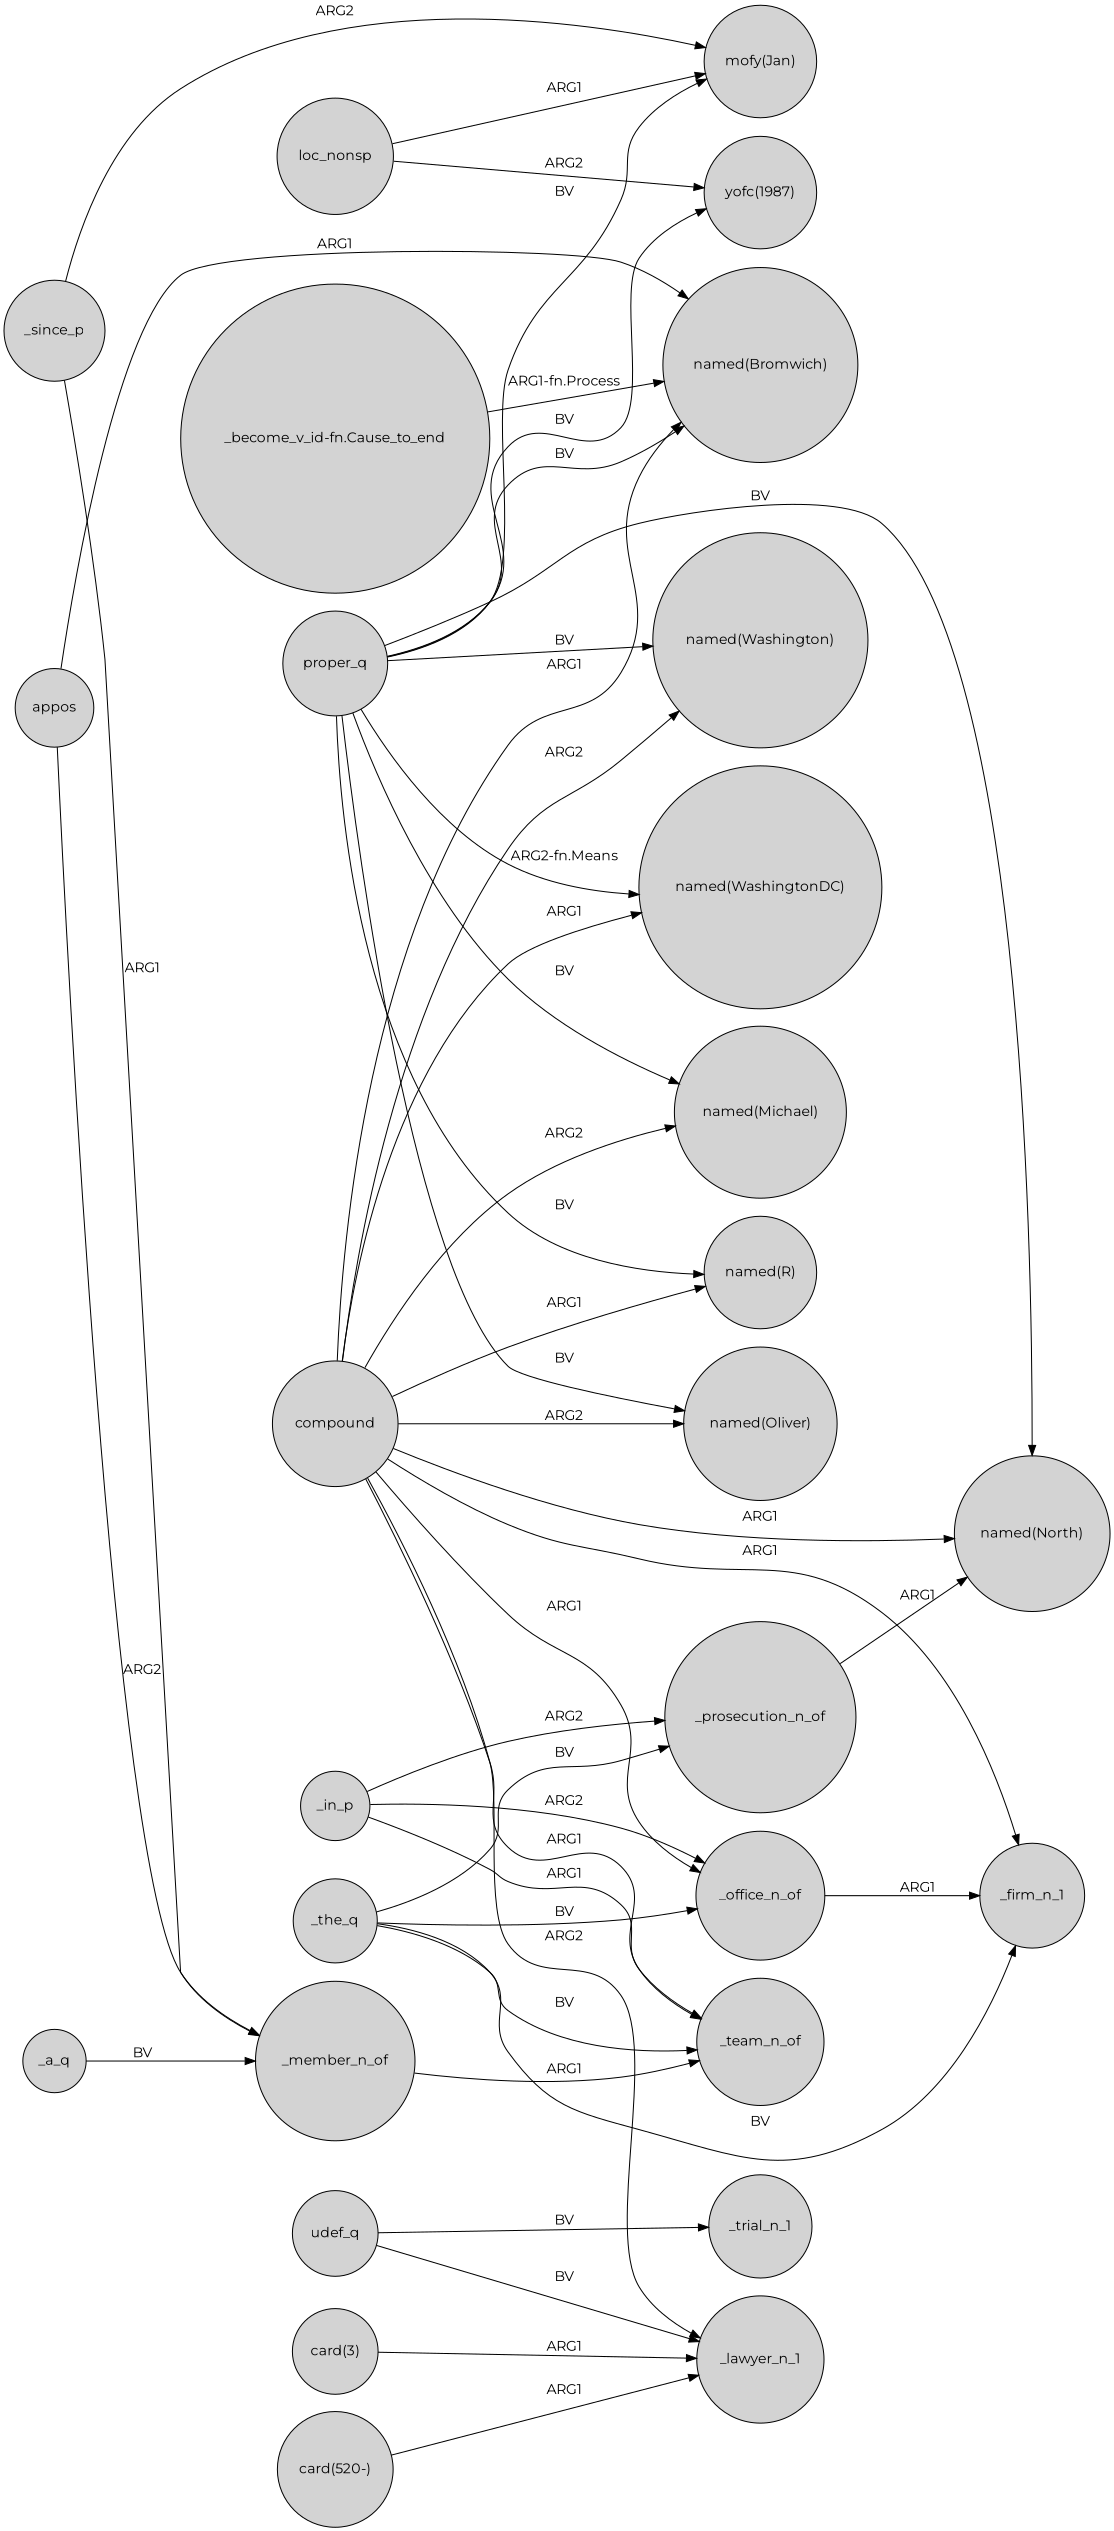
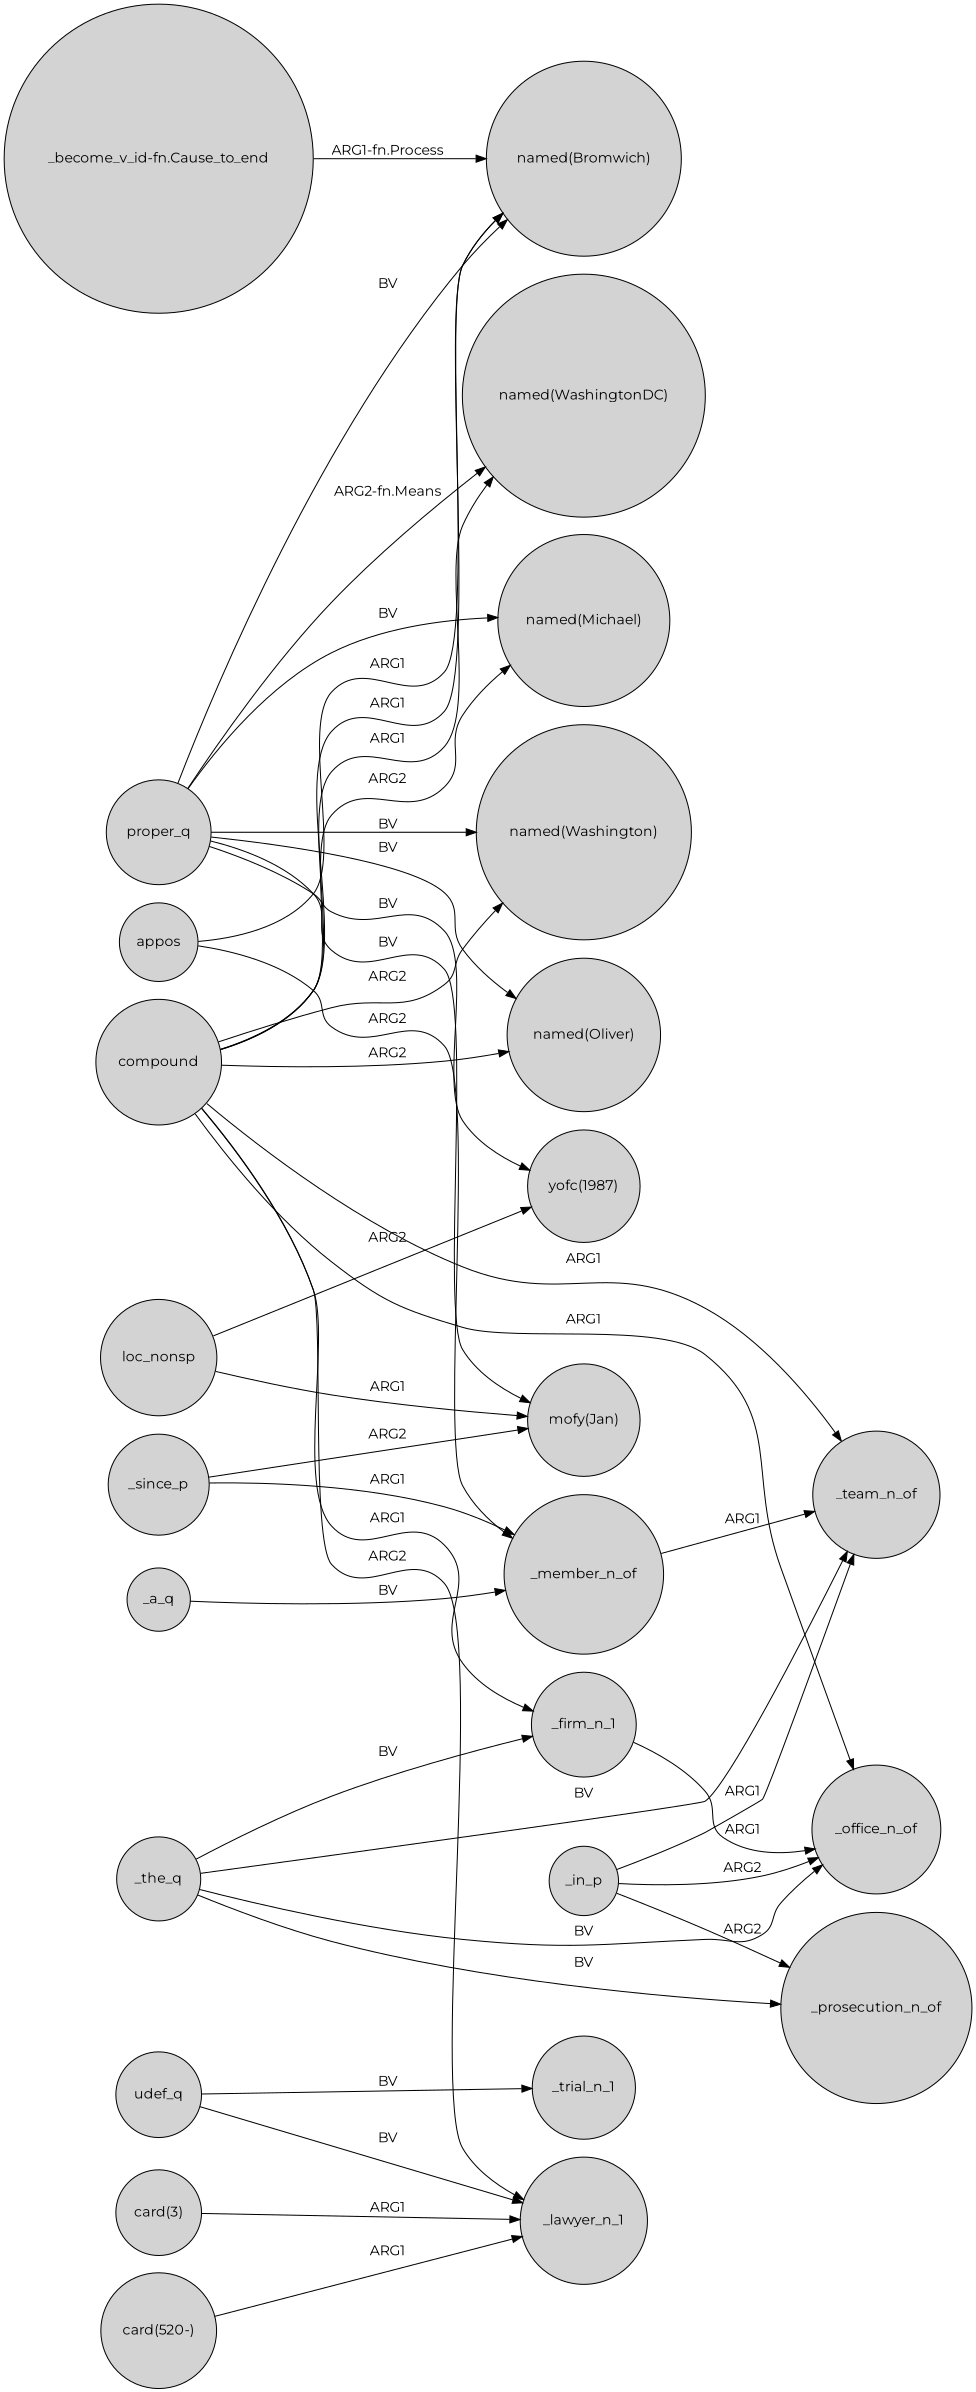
(760, 1273) -> none
(1032, 1534) -> none
(897, 1896) -> (713, 1814)
